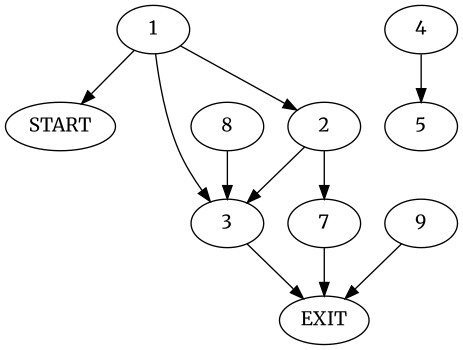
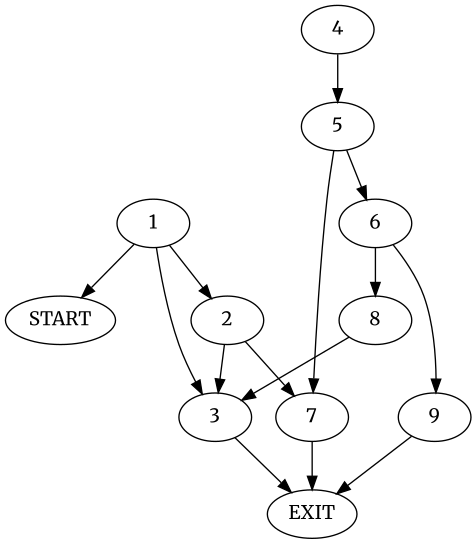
none -> (375, 223)
none -> (321, 264)
